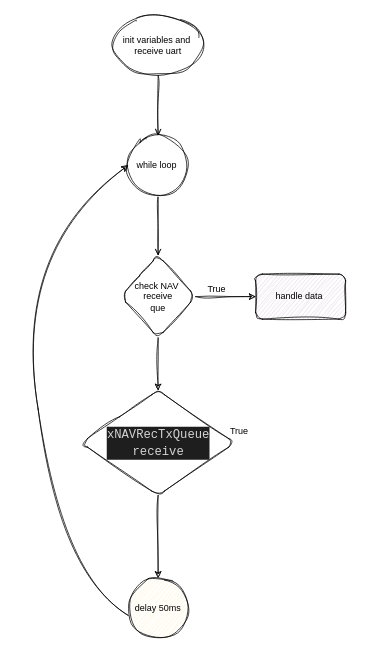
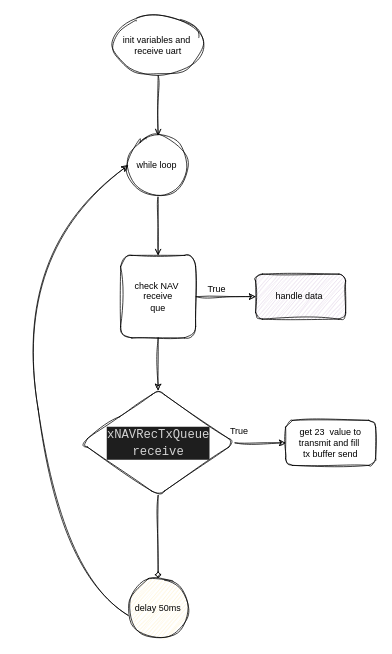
(158, 297) -> (158, 297)
none -> (257, 443)
none -> (330, 443)
(158, 571) -> (158, 570)
